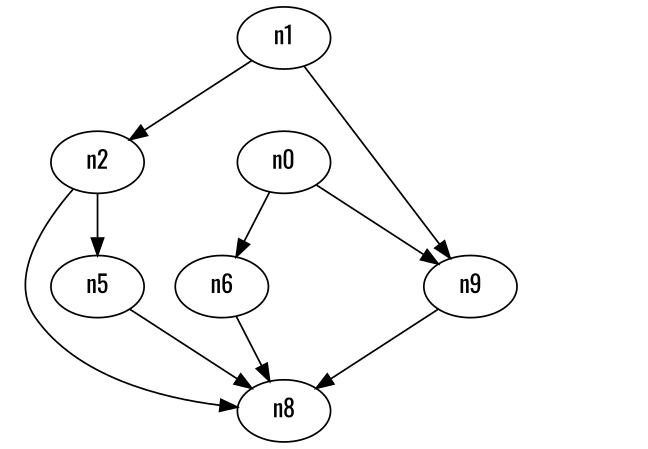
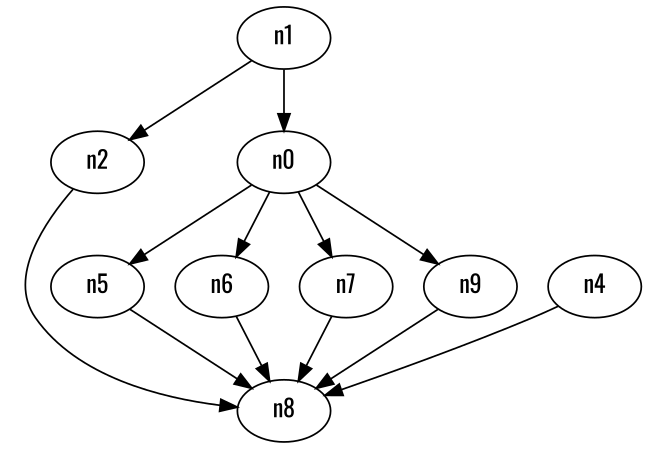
(372, 155) -> (284, 92)
(98, 216) -> (198, 220)
none -> (346, 287)
none -> (595, 287)
